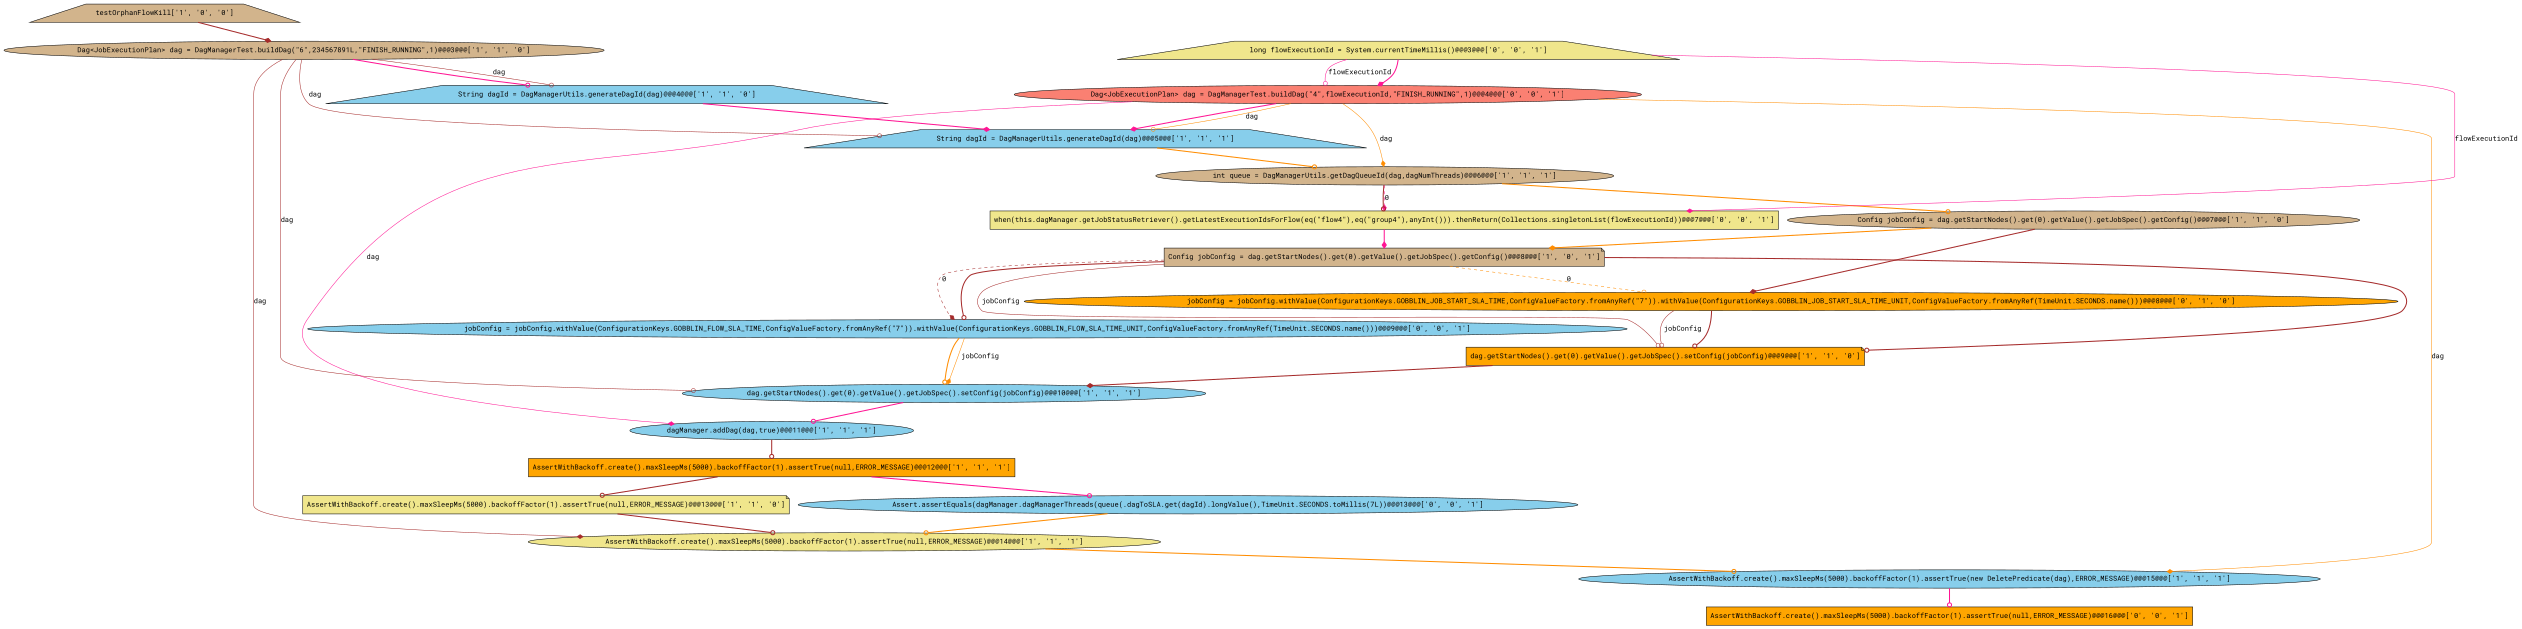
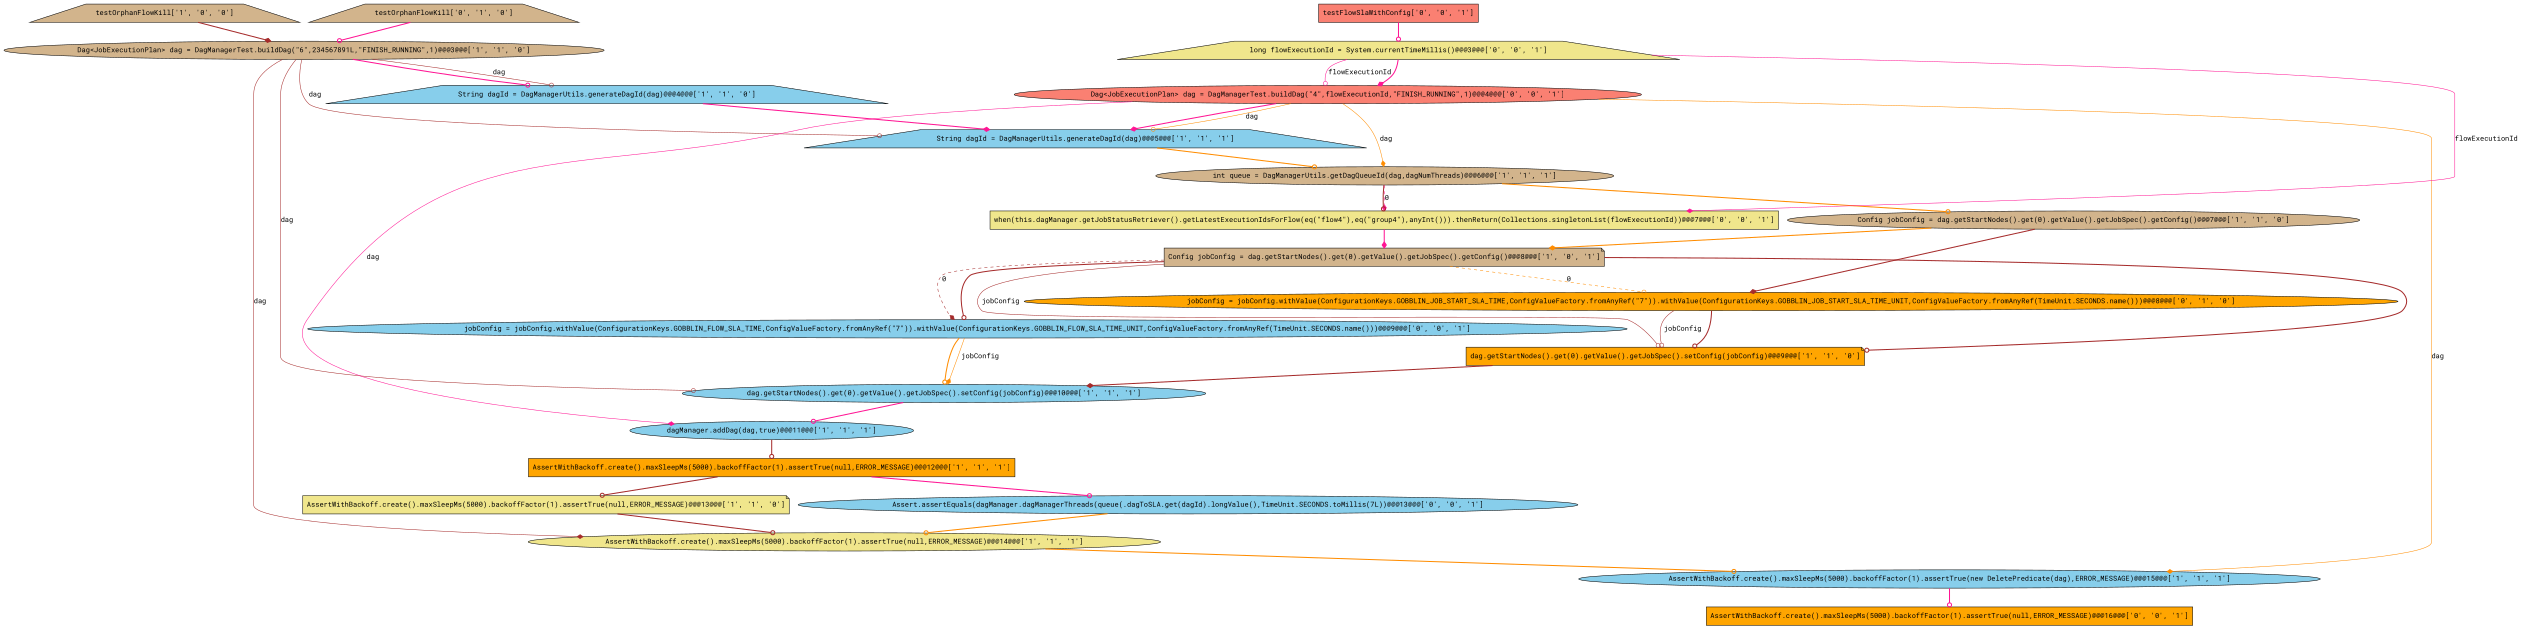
none -> (444, 13)
none -> (1398, 13)
